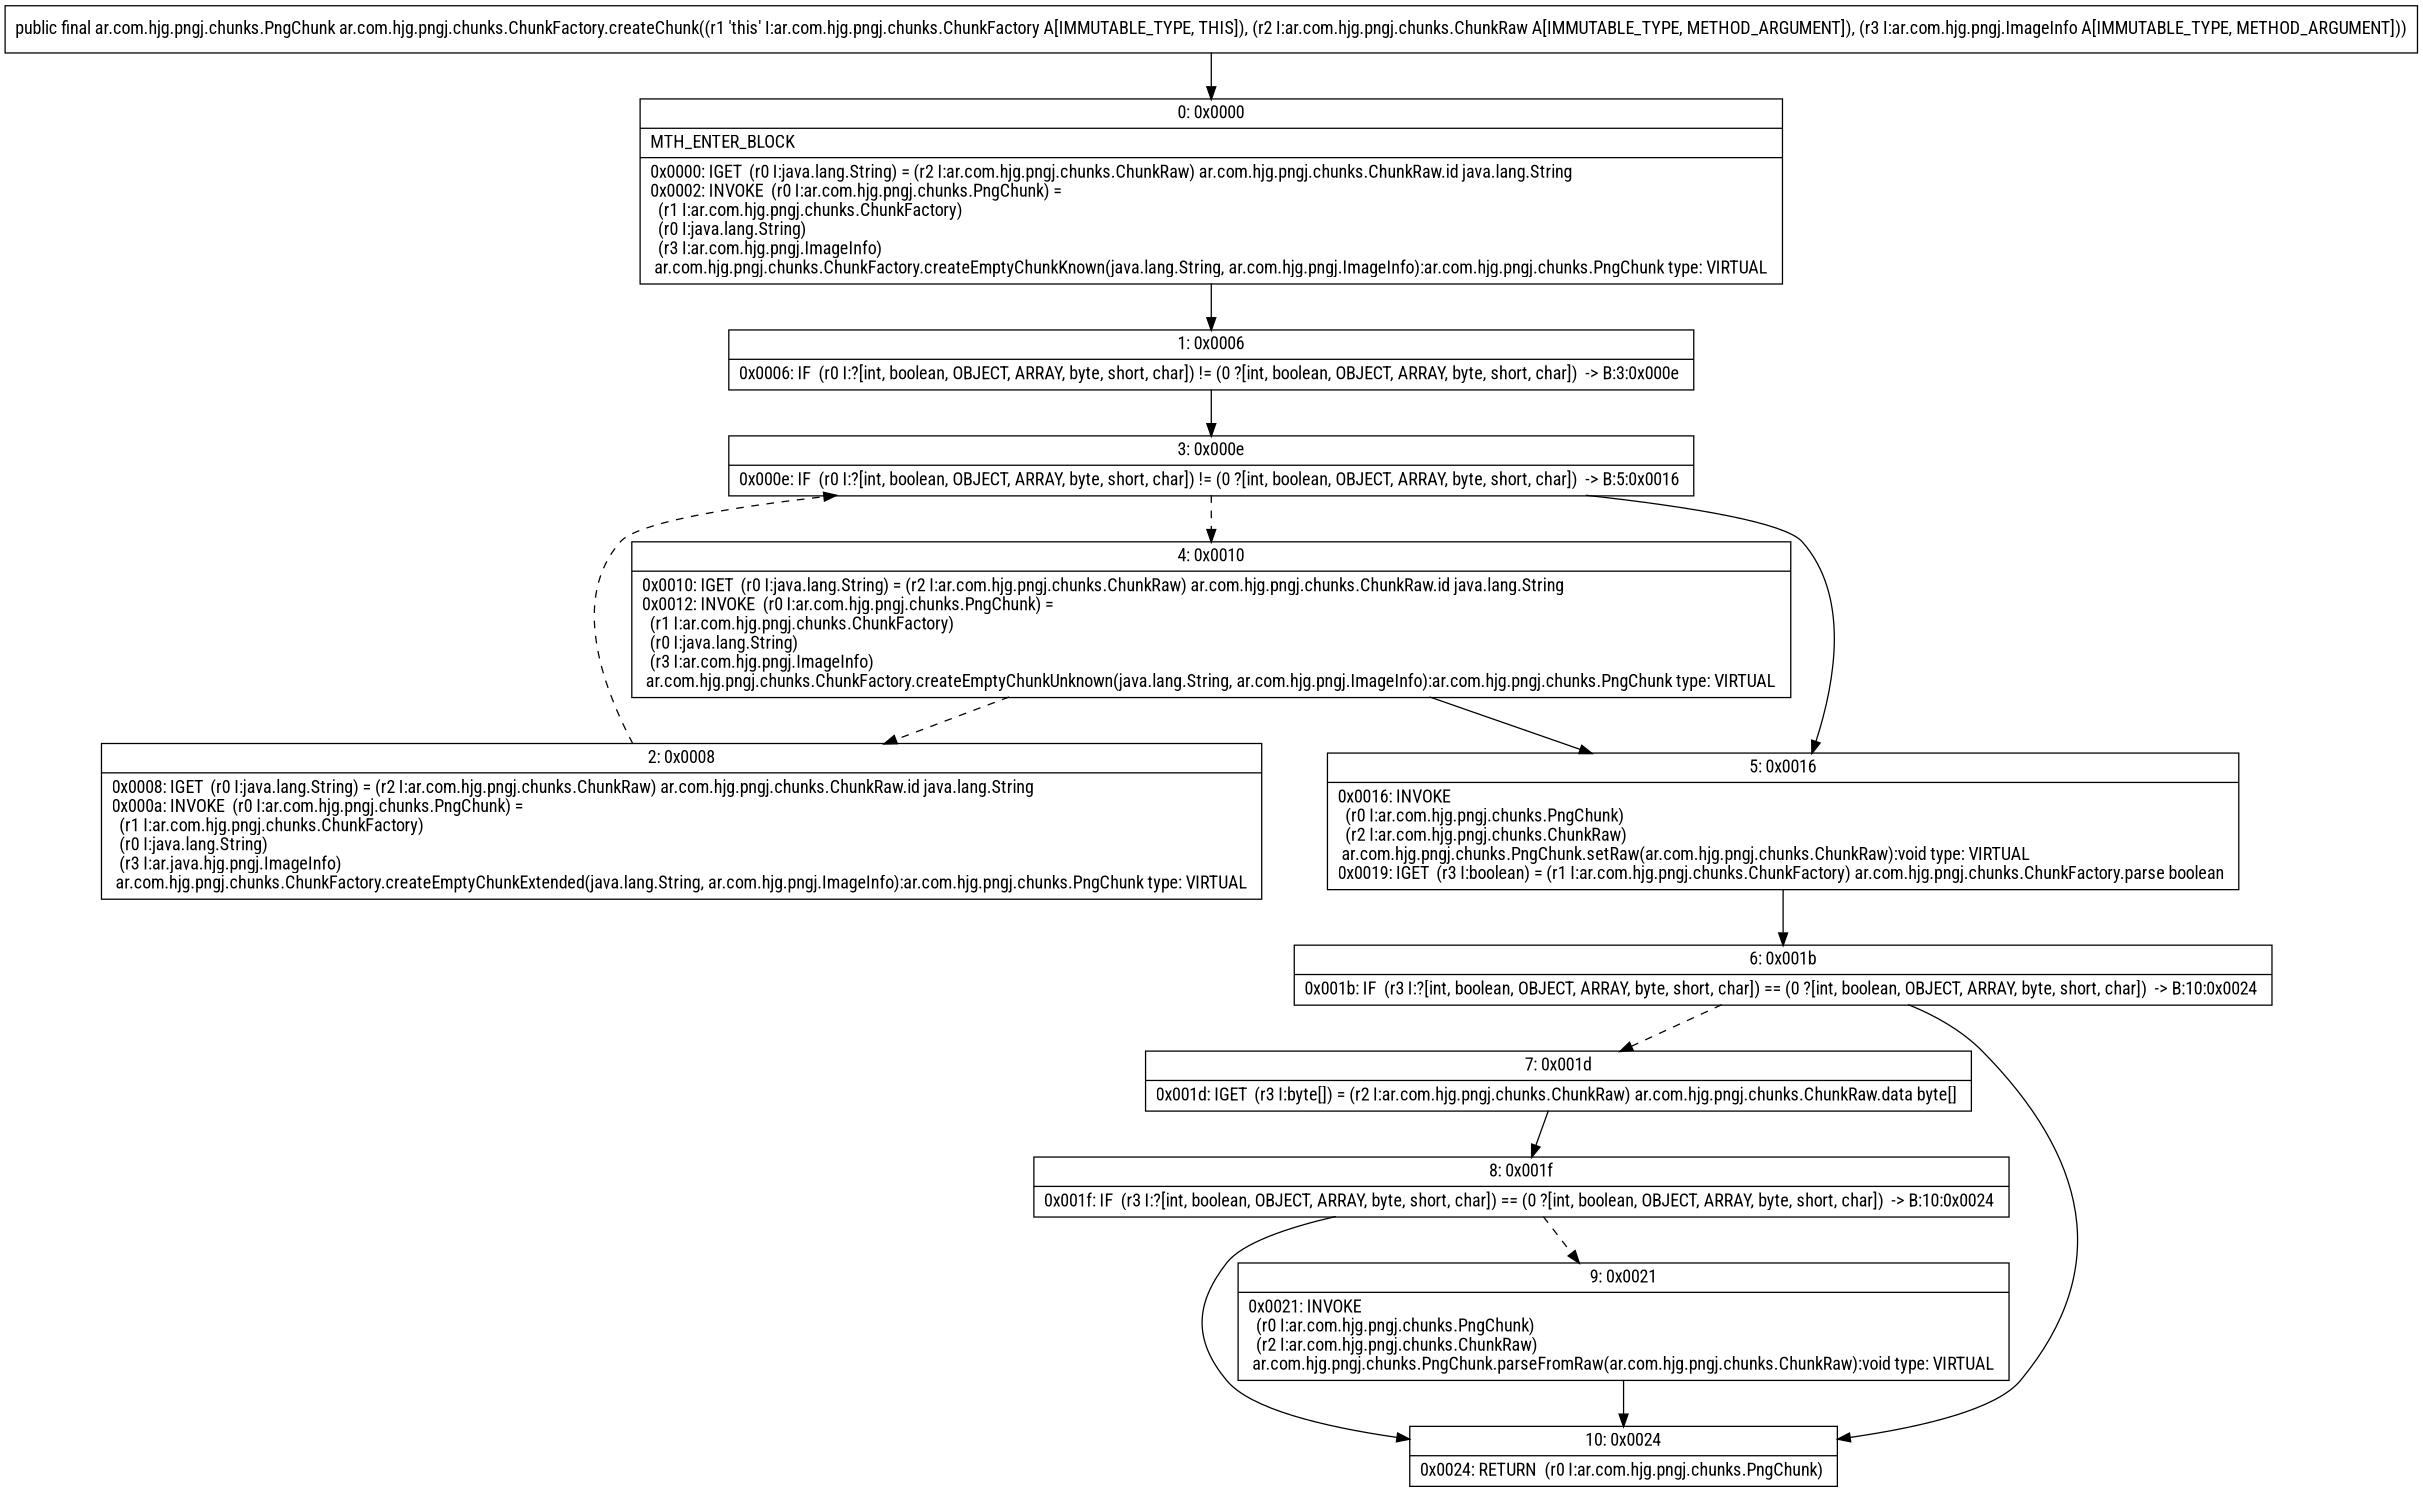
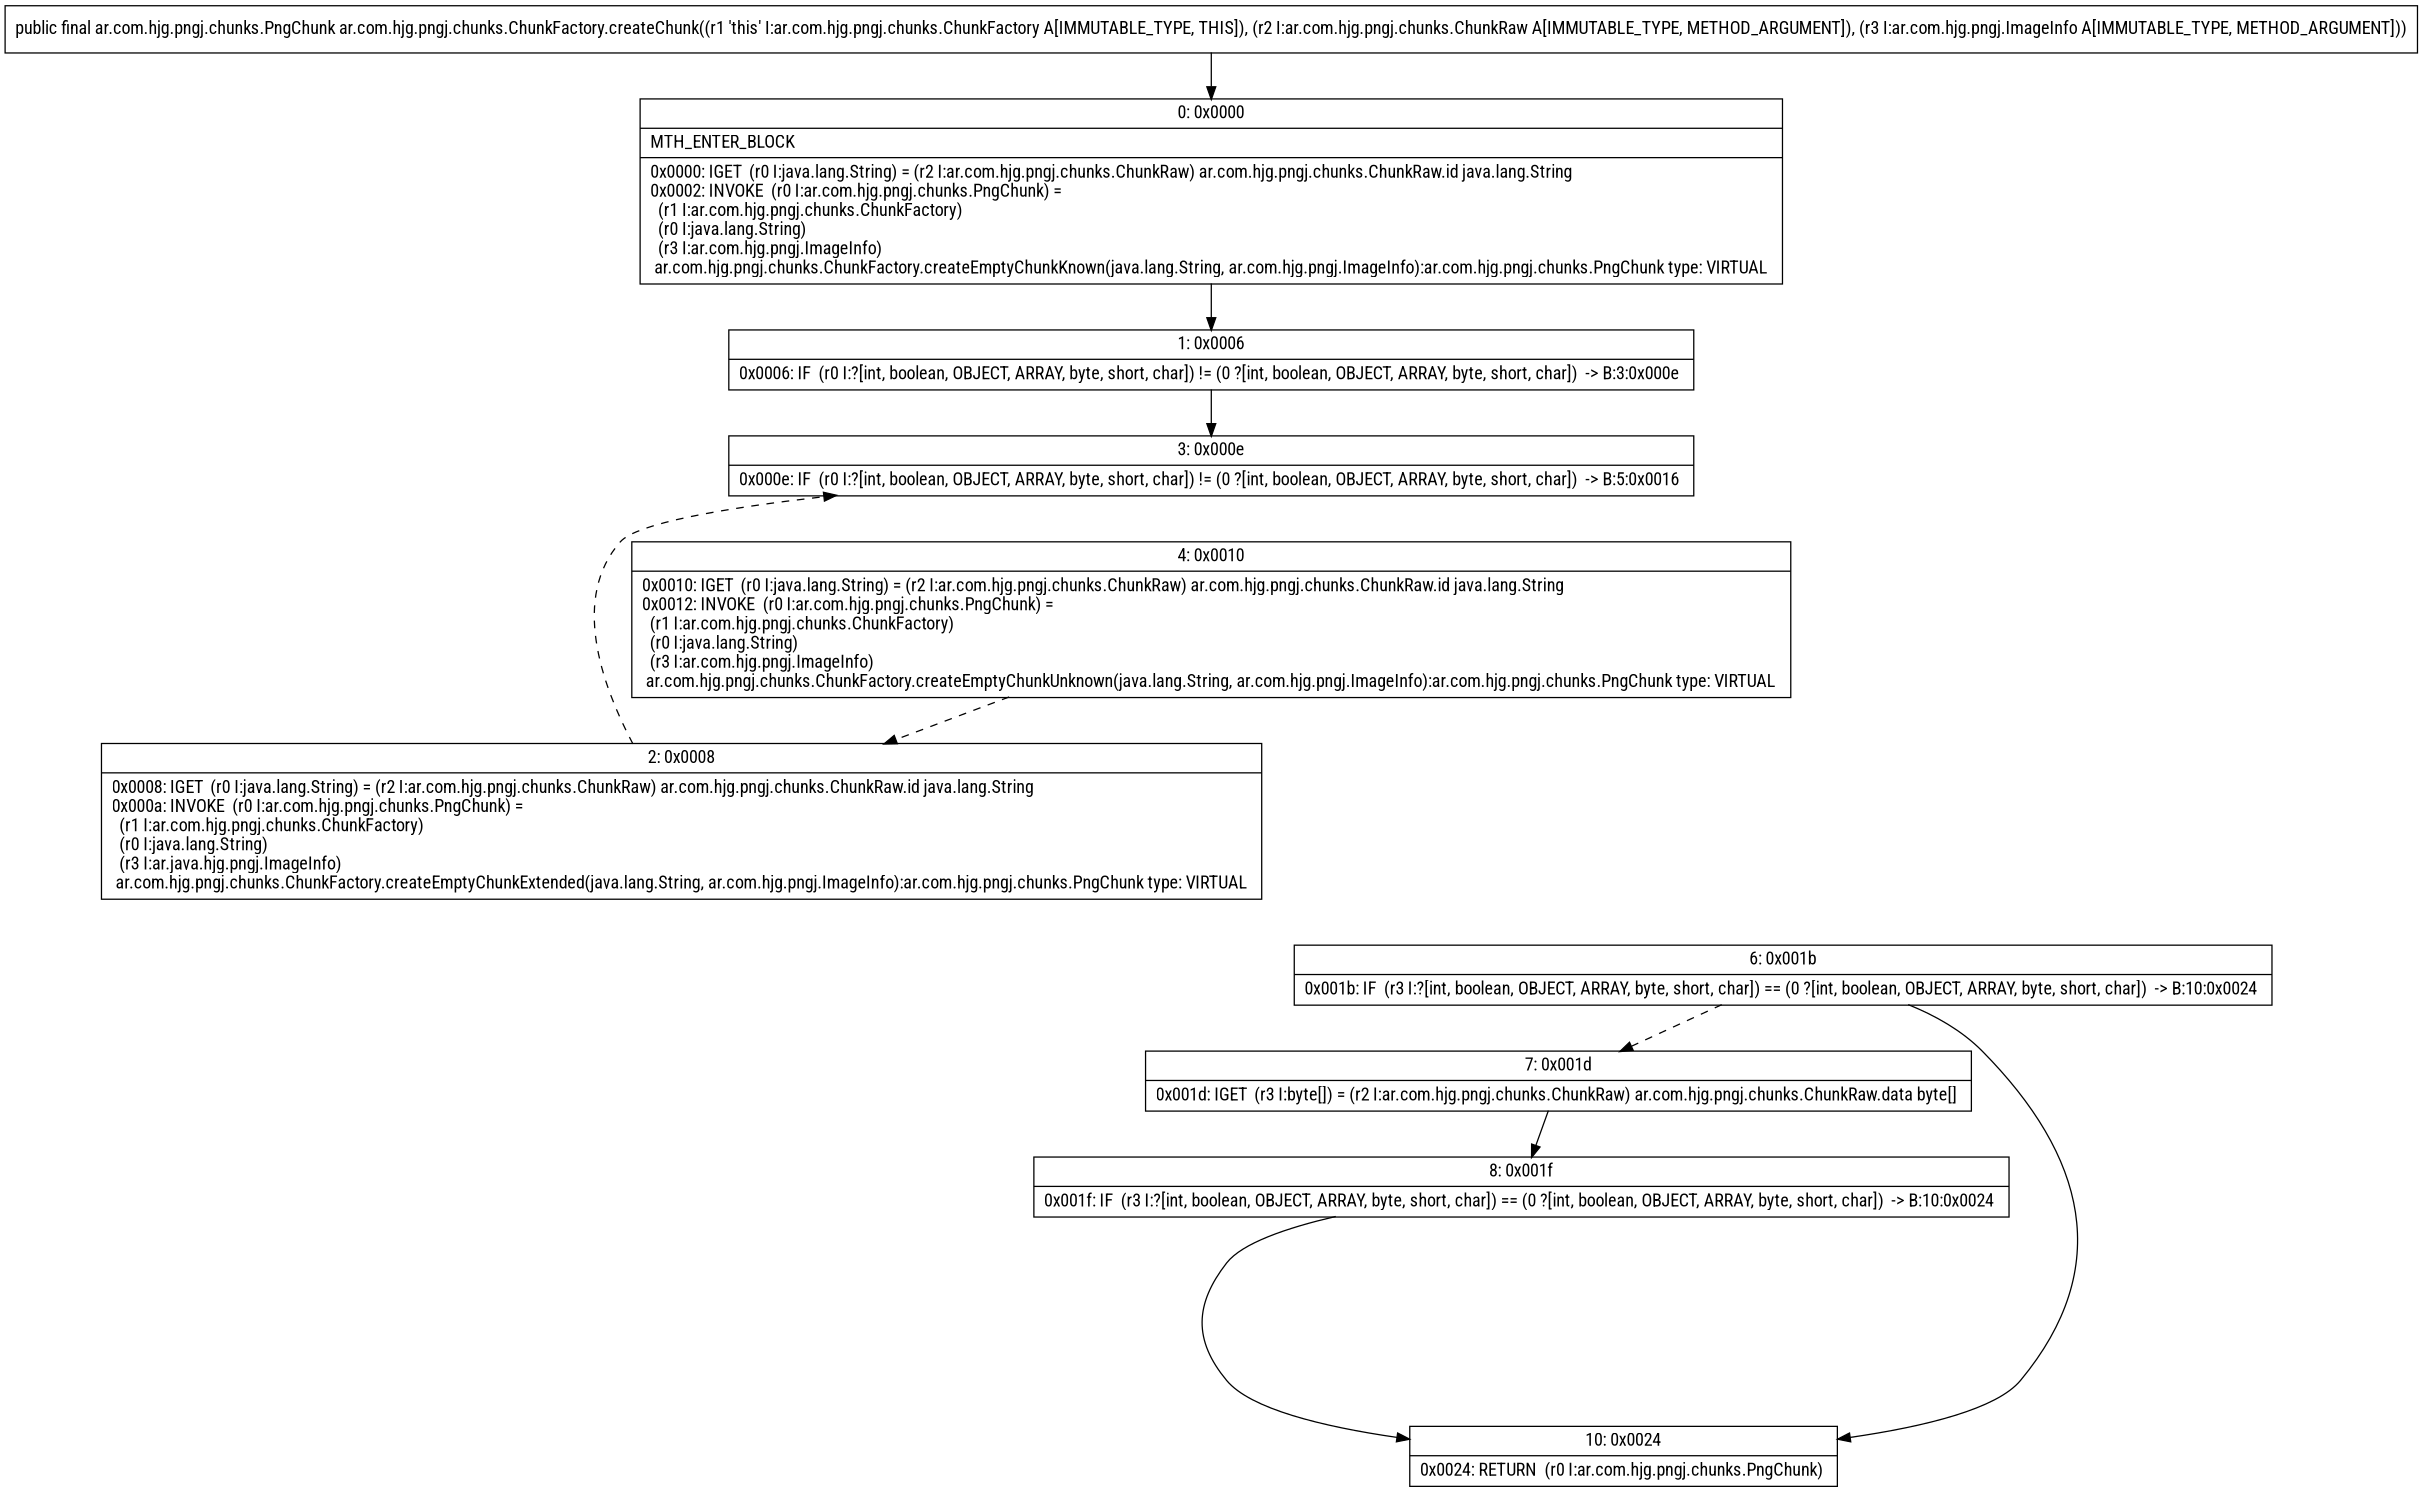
(1211, 512) -> none
(1783, 821) -> none
(1624, 1322) -> none
